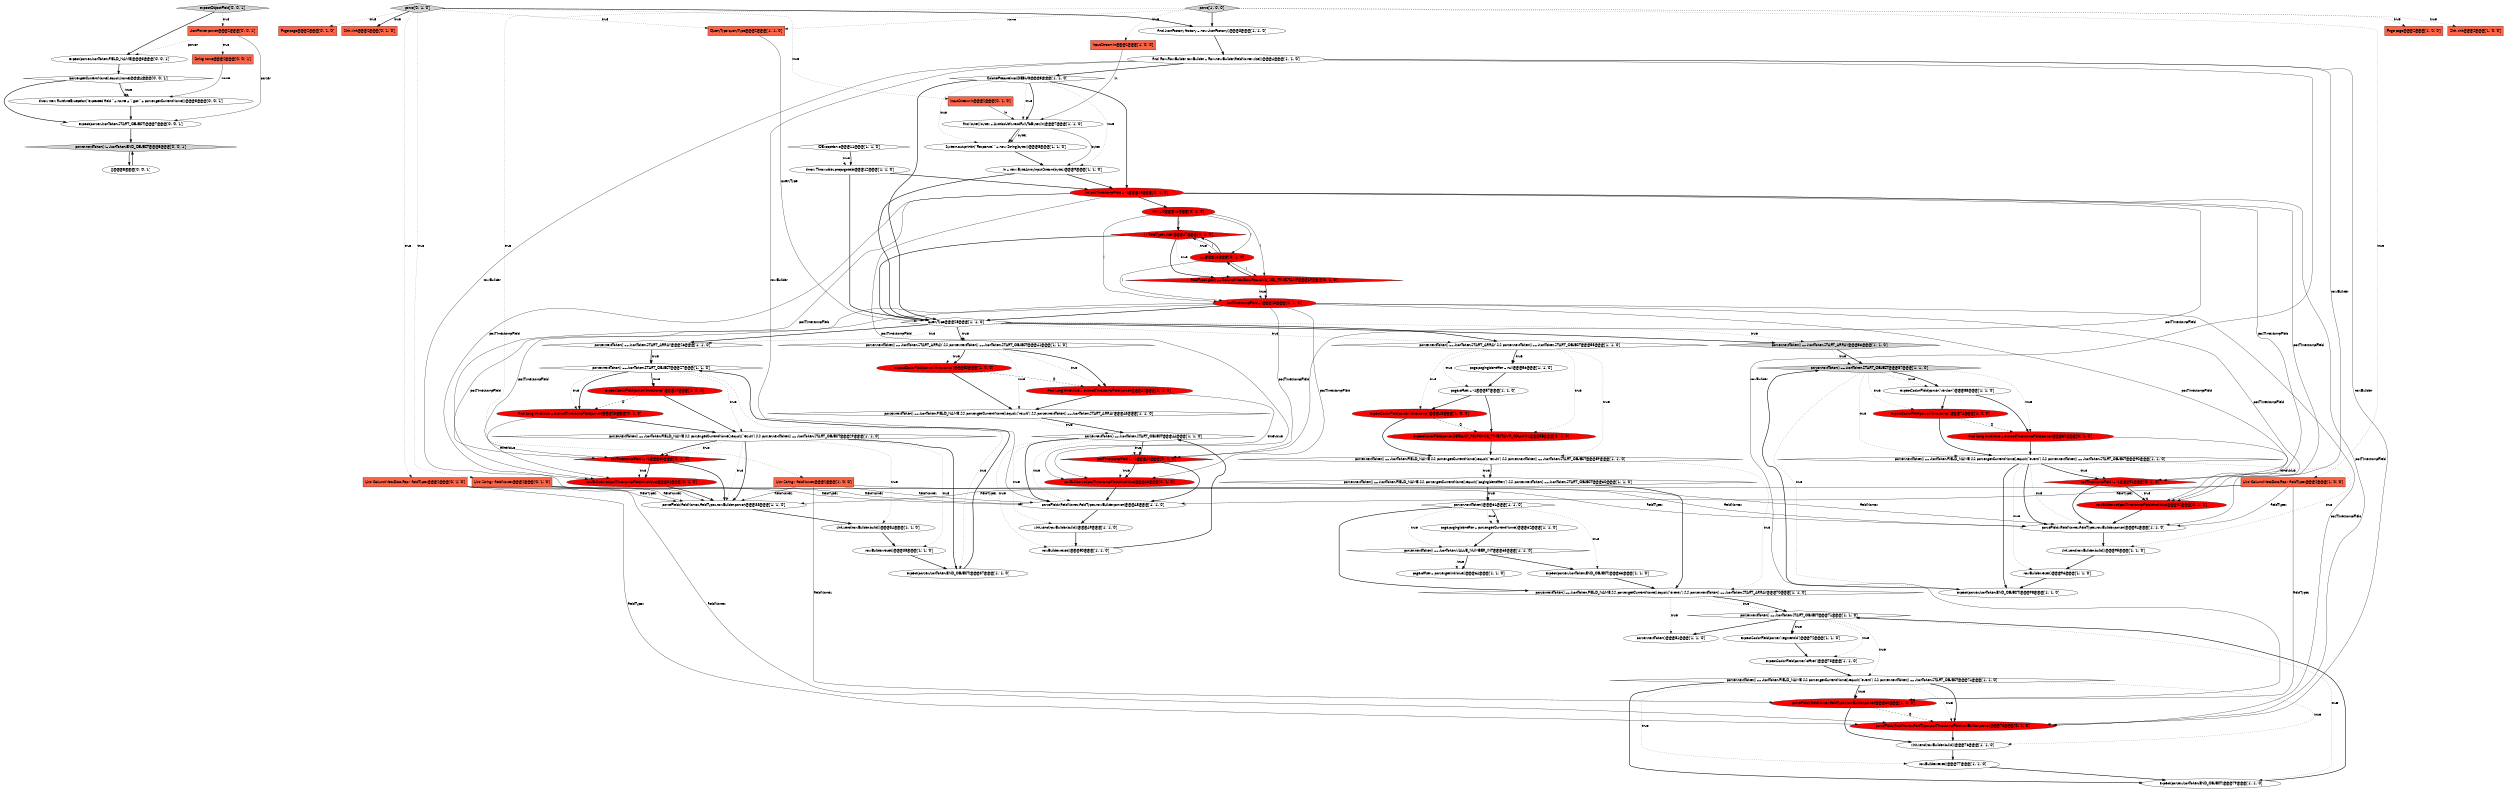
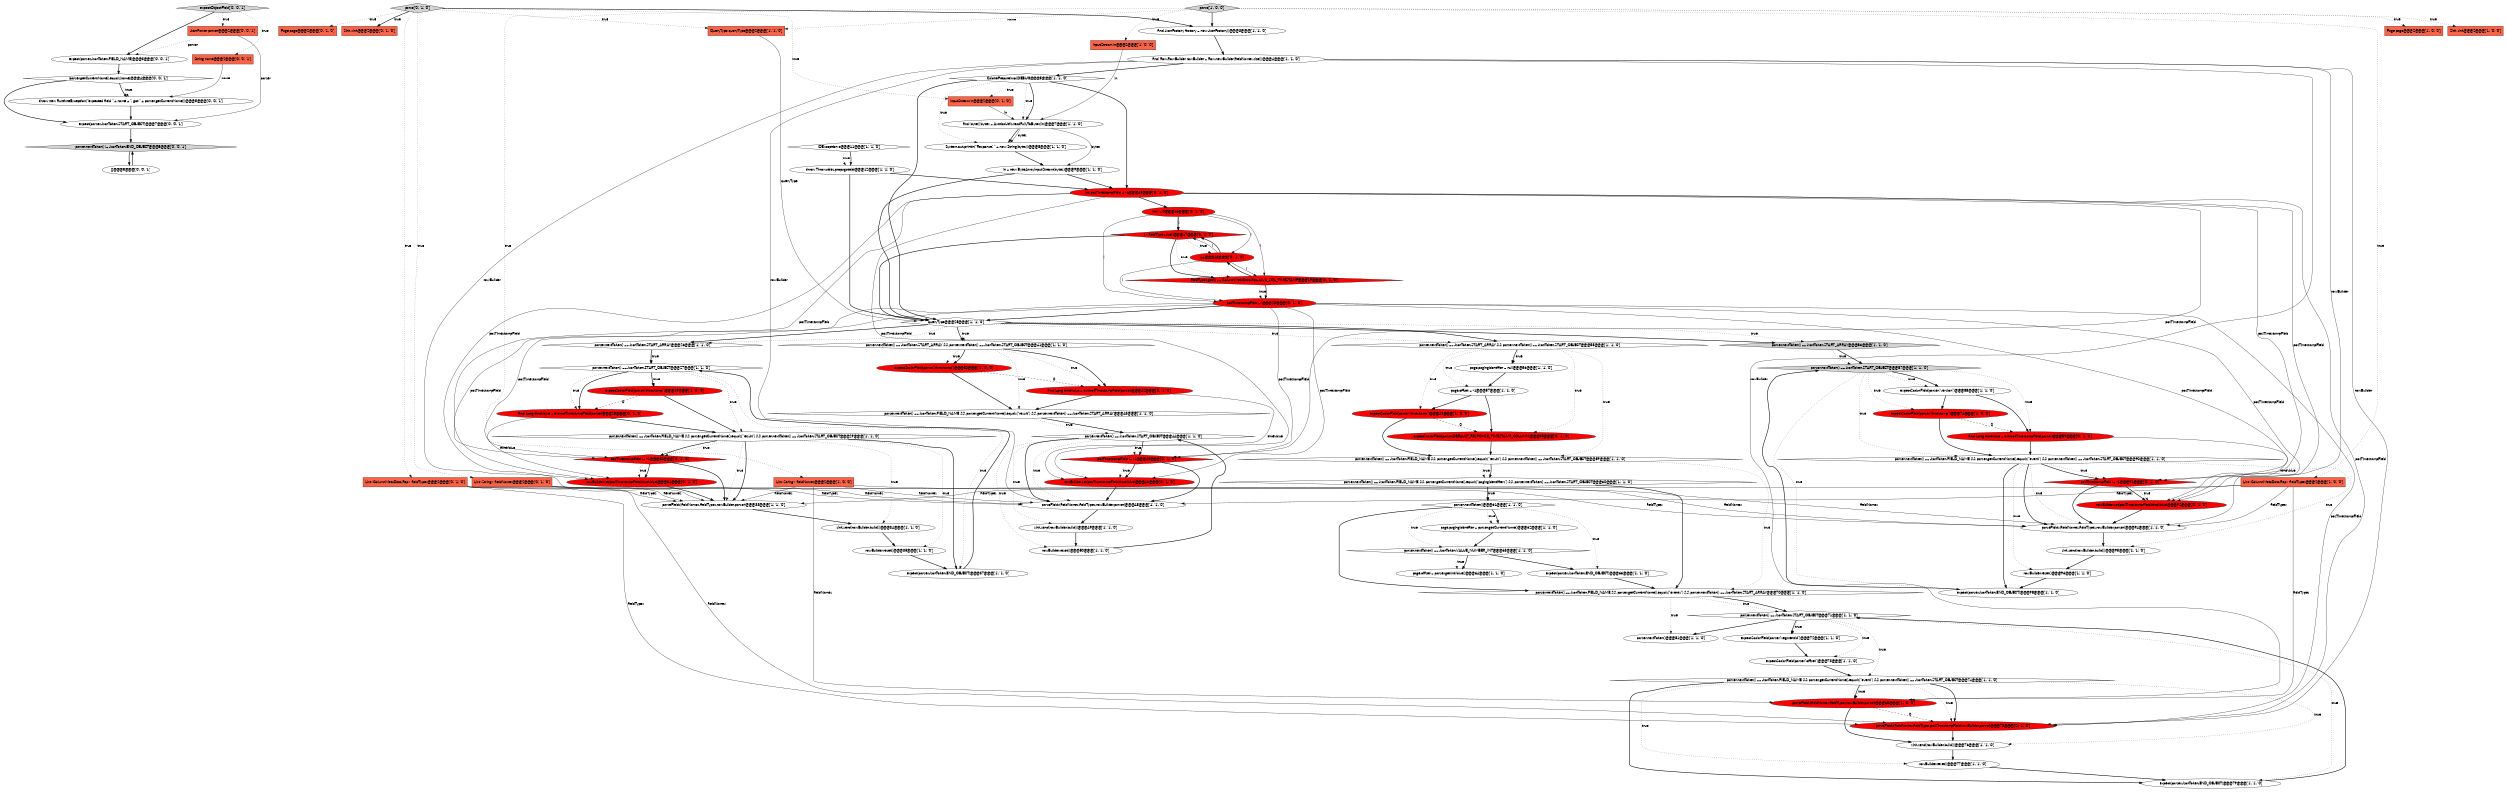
(223, 44) -> (262, 32)
(1100, 113) -> (1006, 89)
